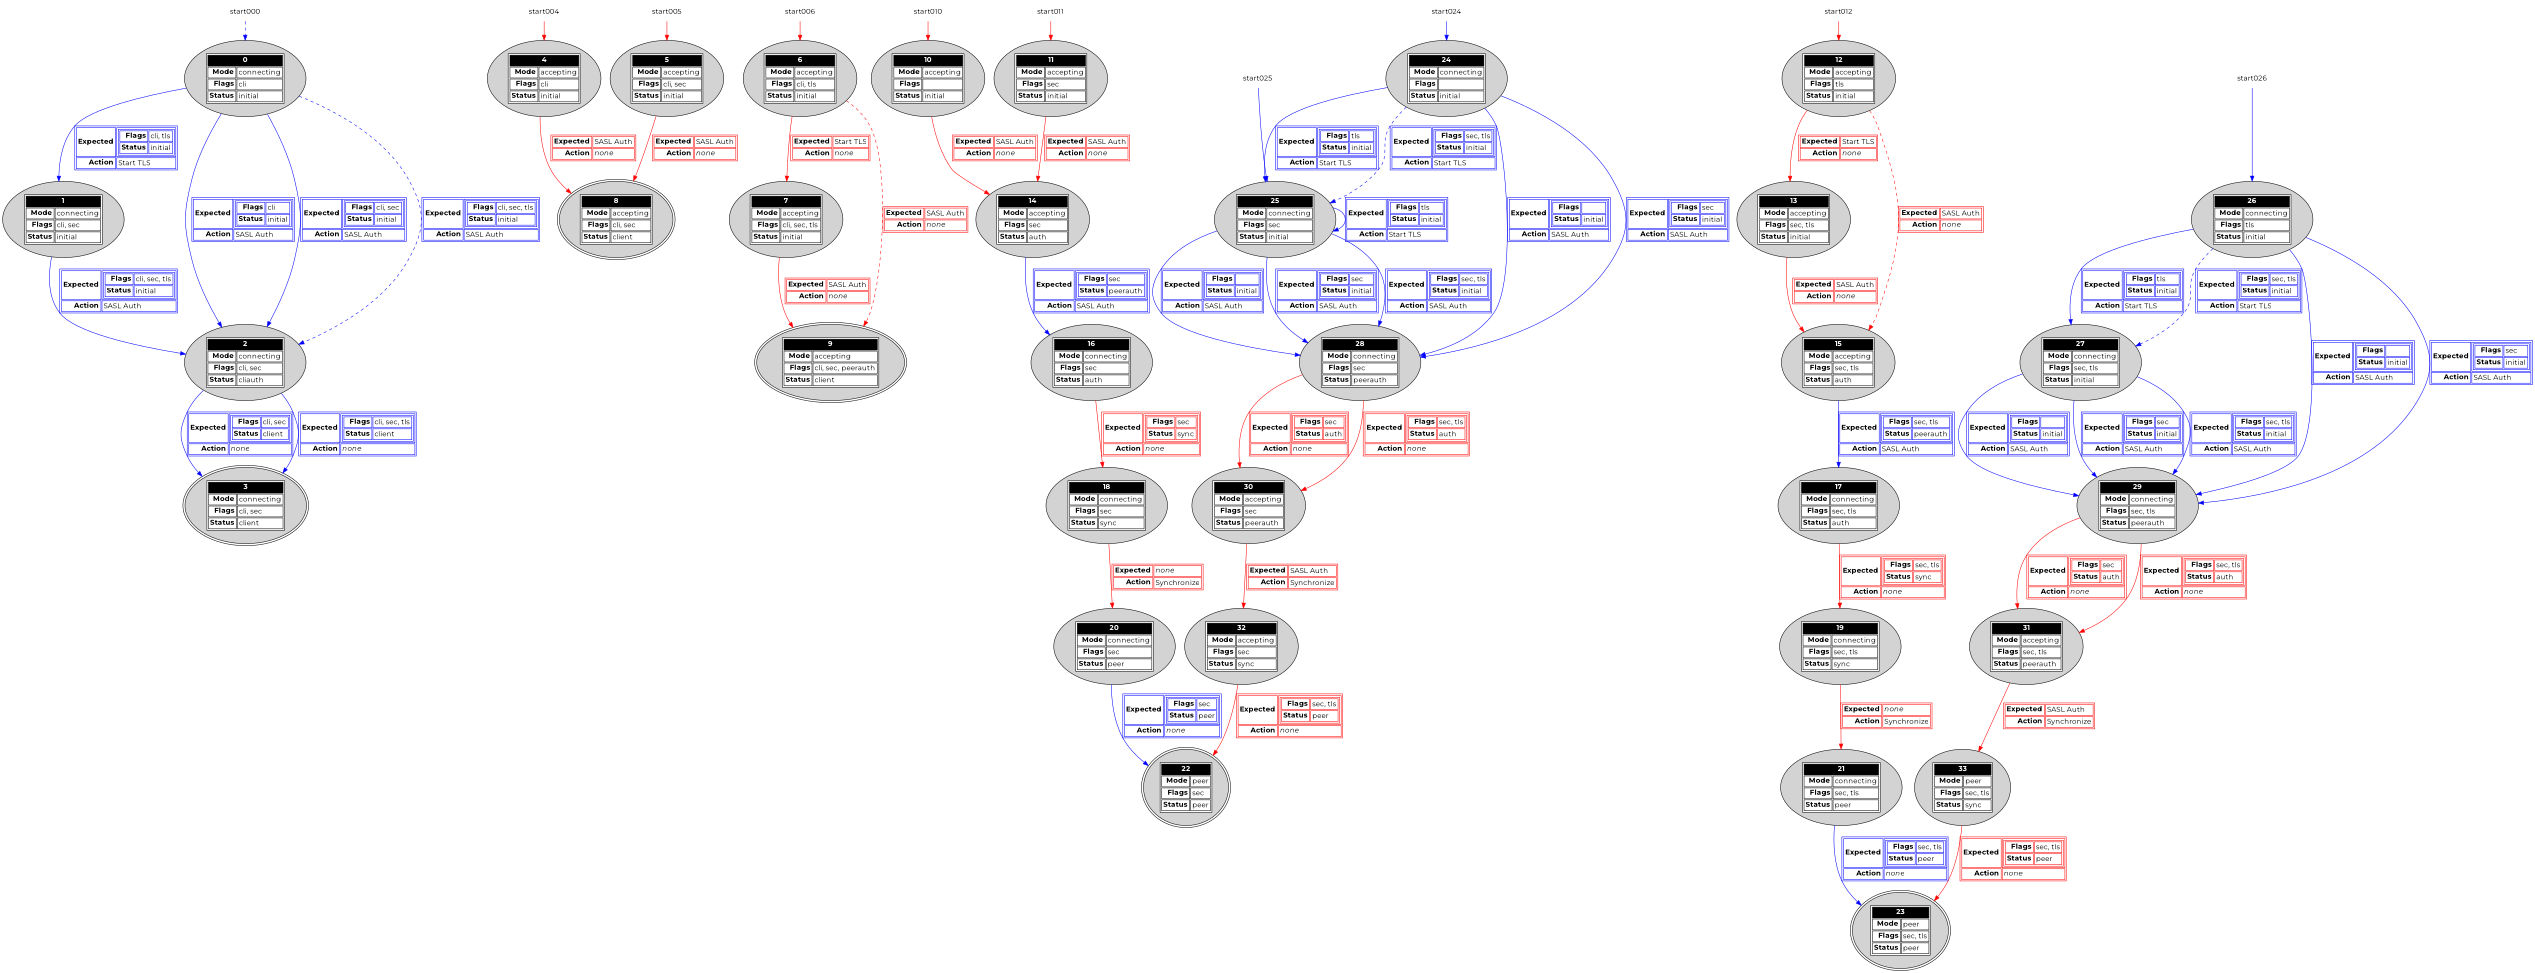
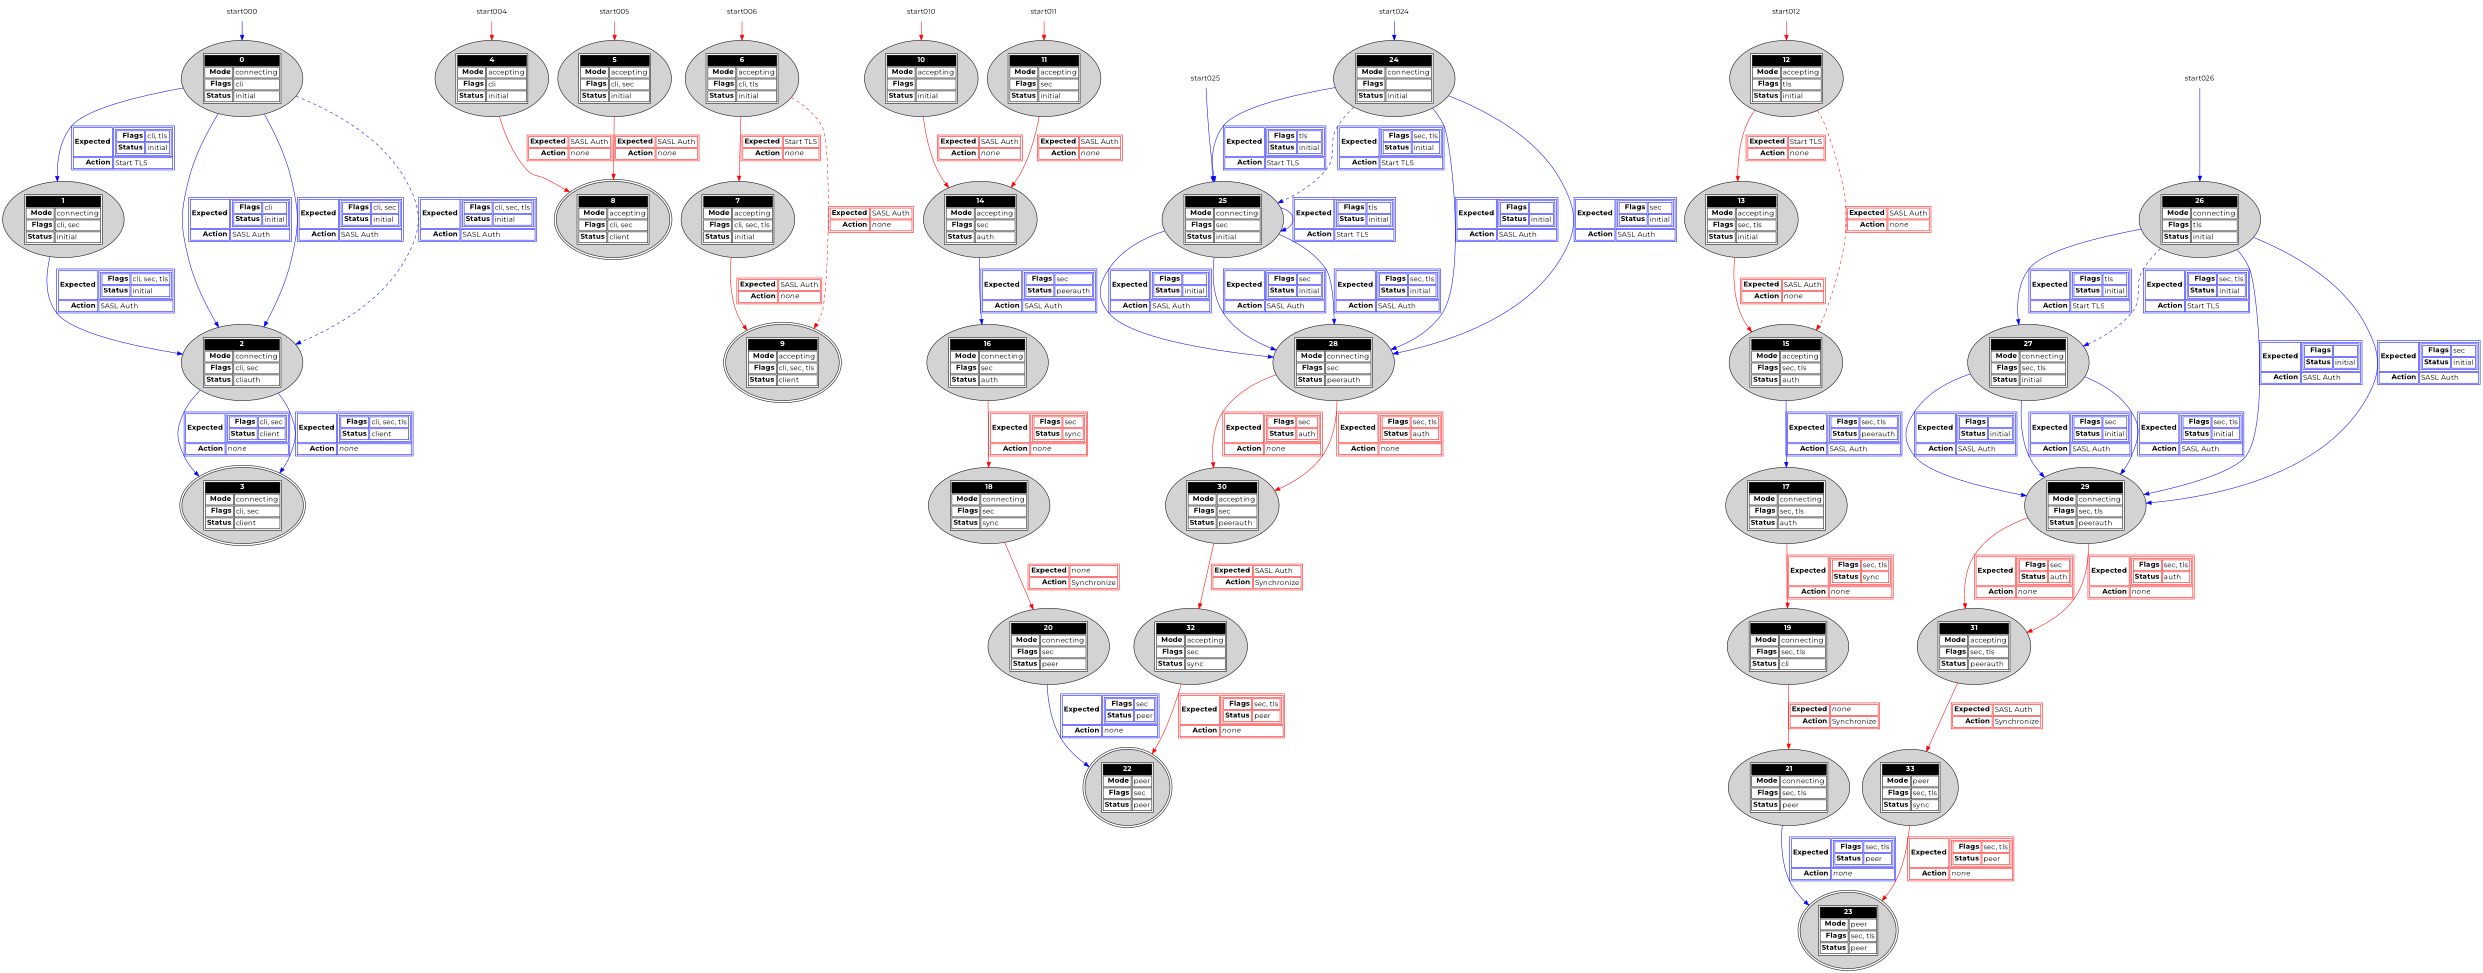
(245, 28) -> (242, 28)
(845, 368) -> (797, 368)
(1842, 664) -> (1785, 664)
